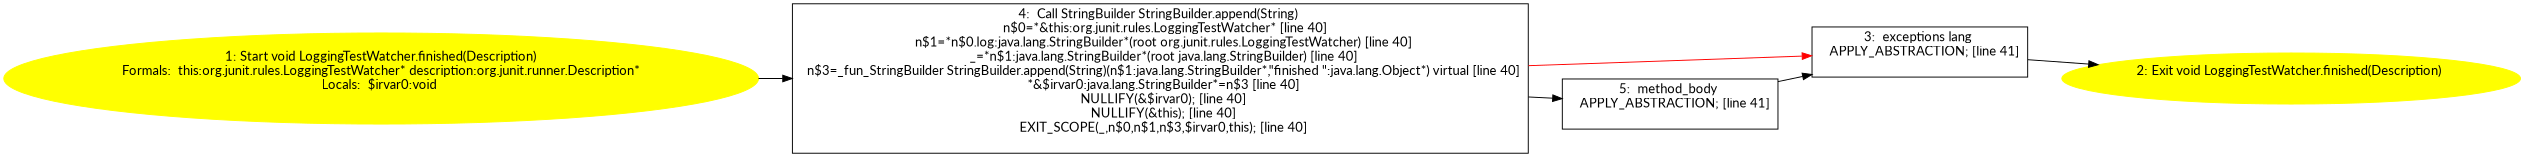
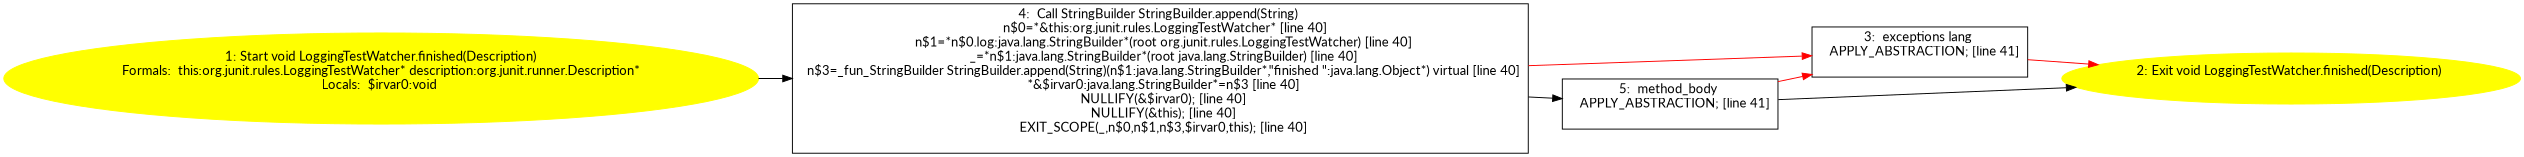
(2058, 62) -> (2058, 62)
(1790, 79) -> (1790, 79)
none -> (1922, 94)
